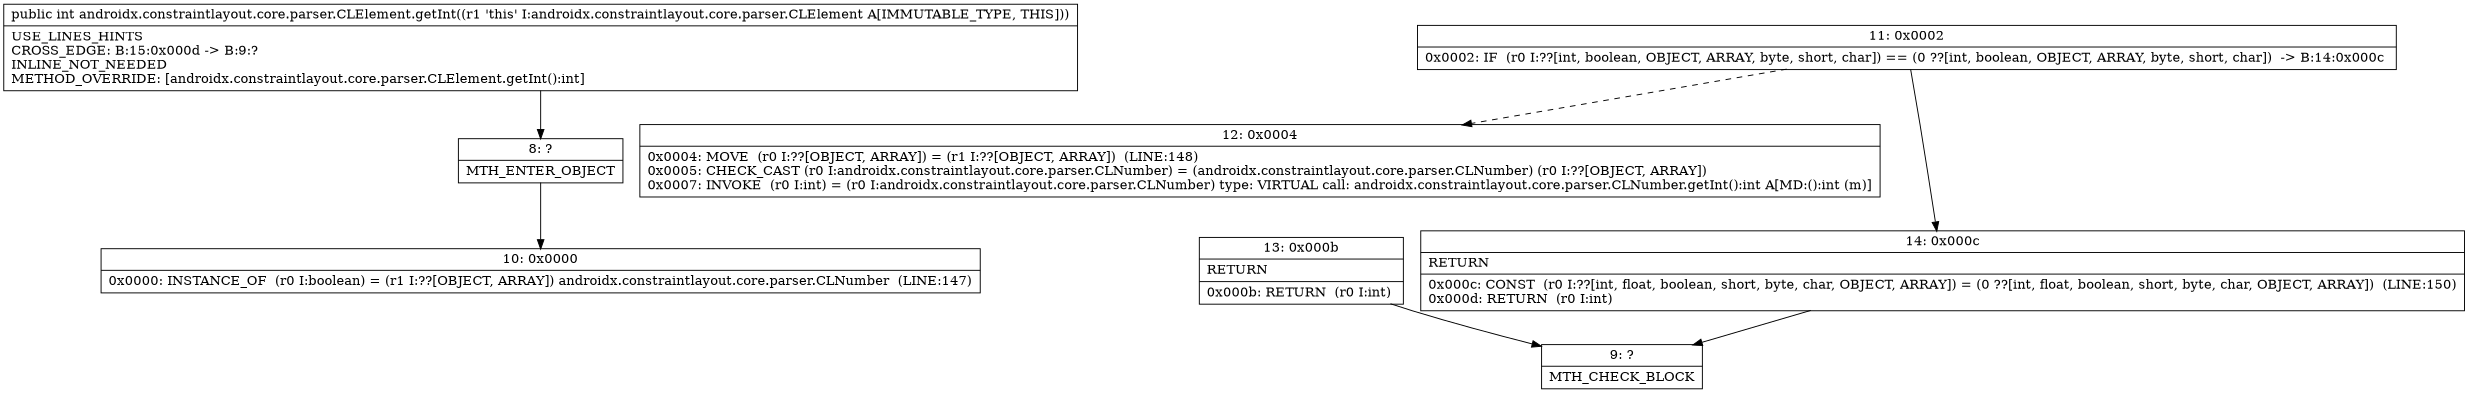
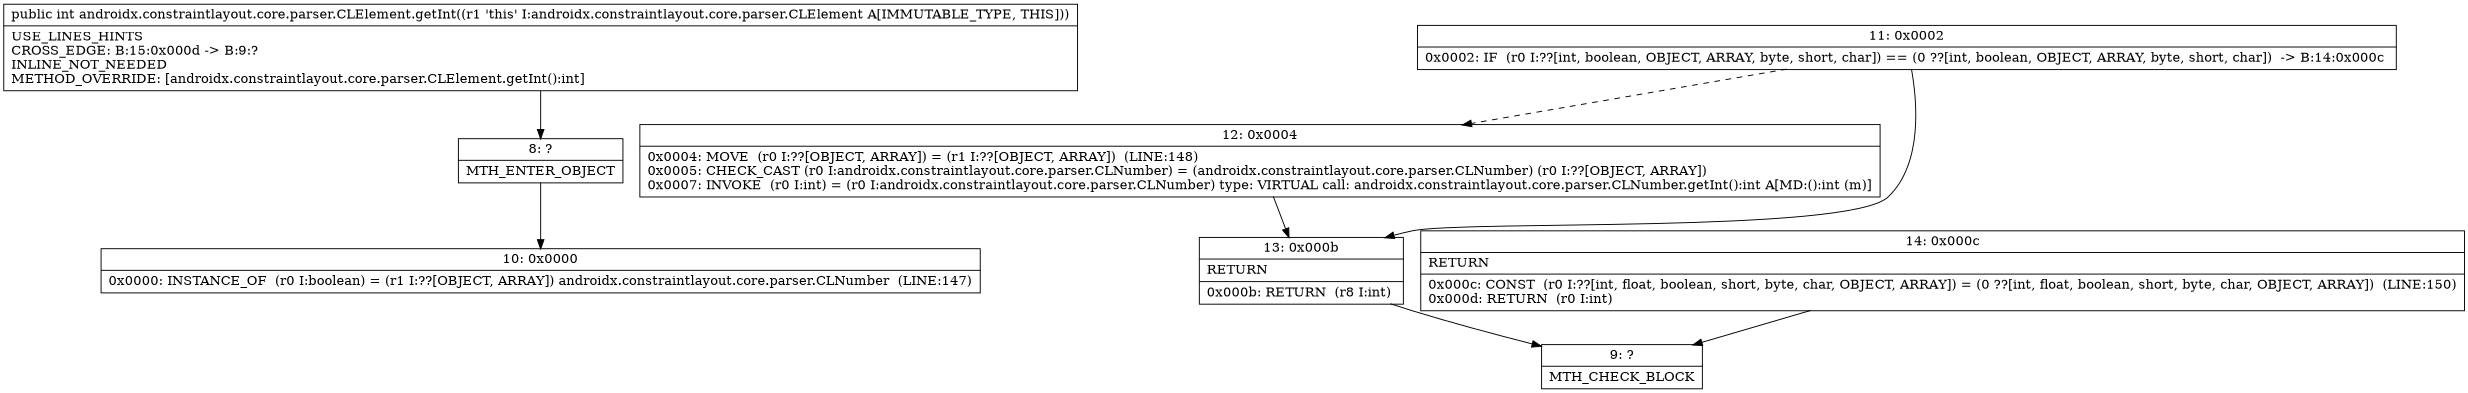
(1923, 145) -> (1710, 222)
none -> (1279, 213)
(1301, 292) -> (1301, 292)
